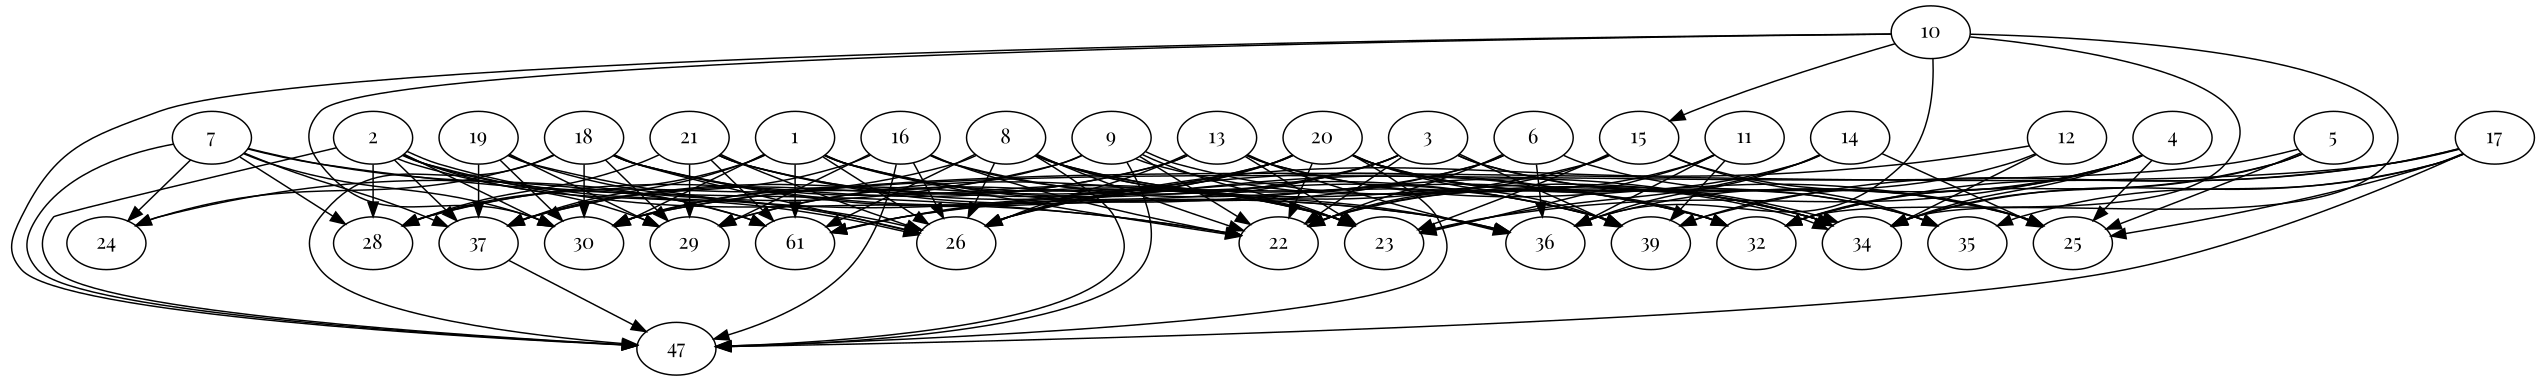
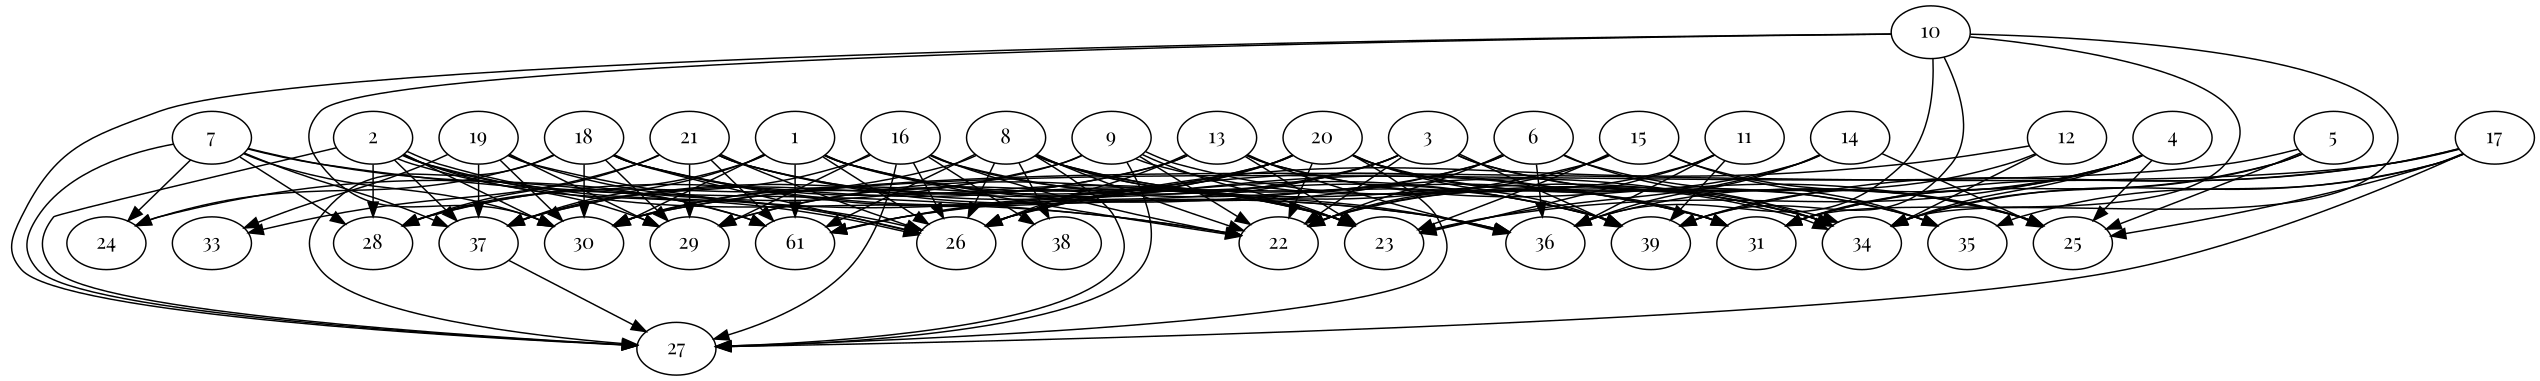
(1789, 77) -> (1886, 207)
(1585, 190) -> (1690, 189)
none -> (212, 243)
none -> (1062, 243)
(1756, 243) -> (1756, 243)
(676, 349) -> (676, 349)
